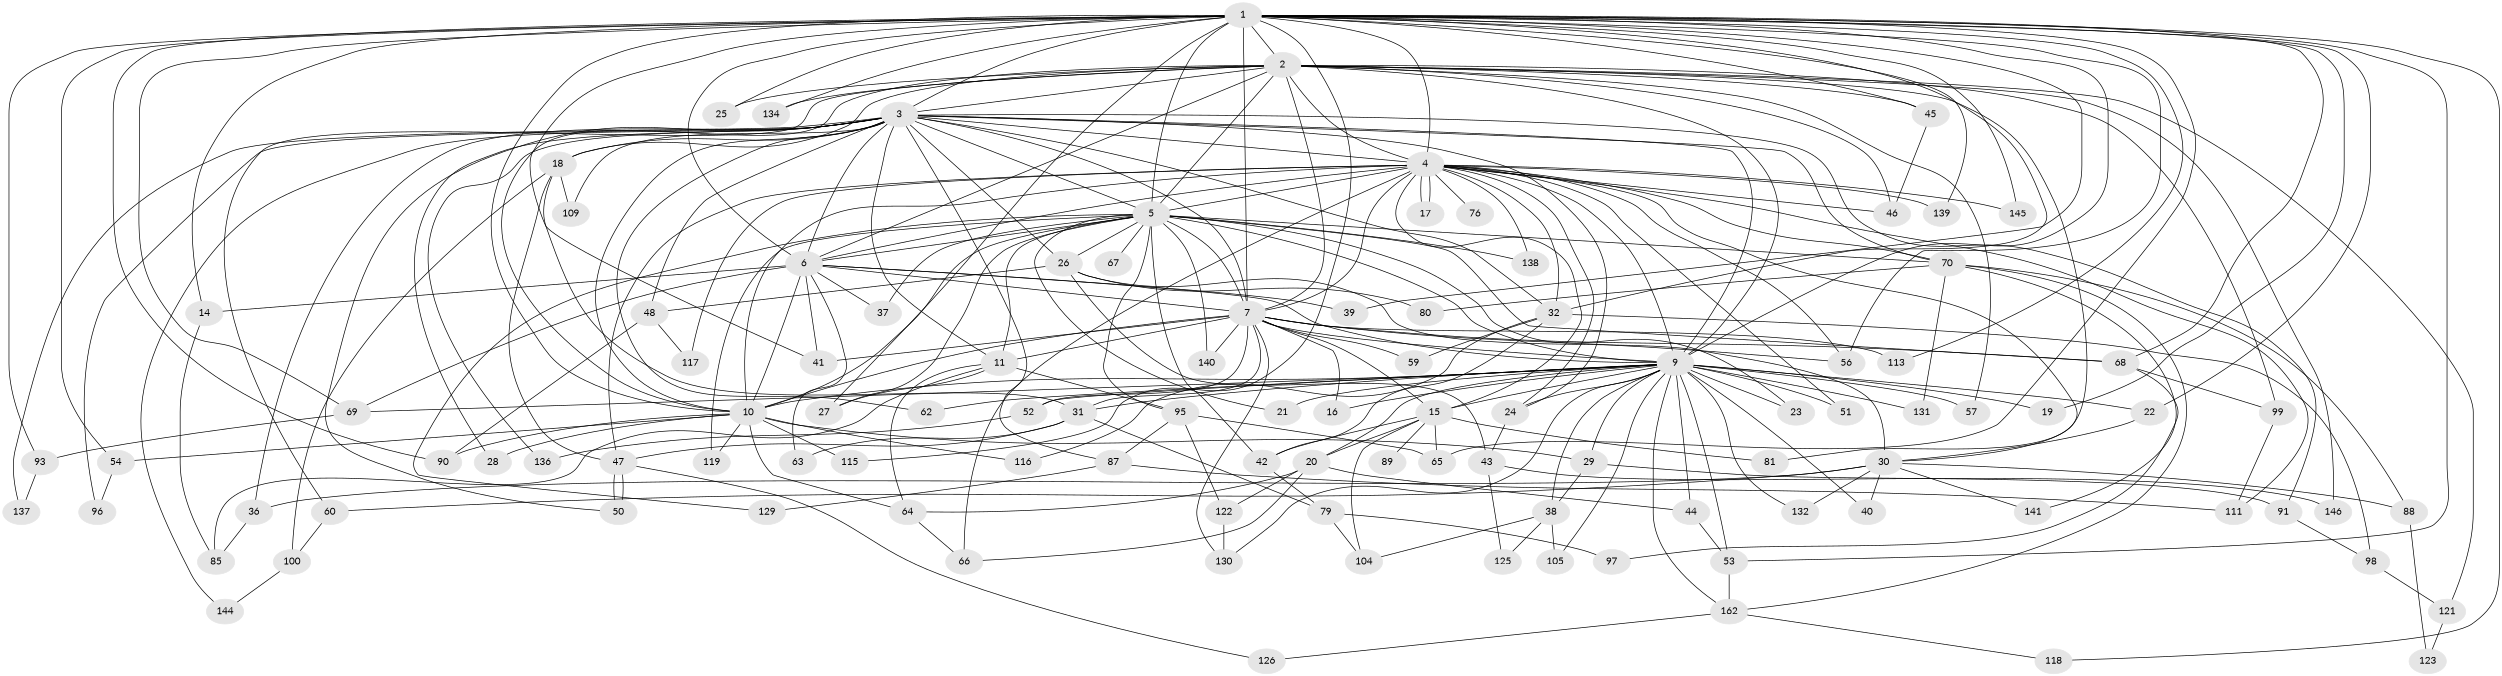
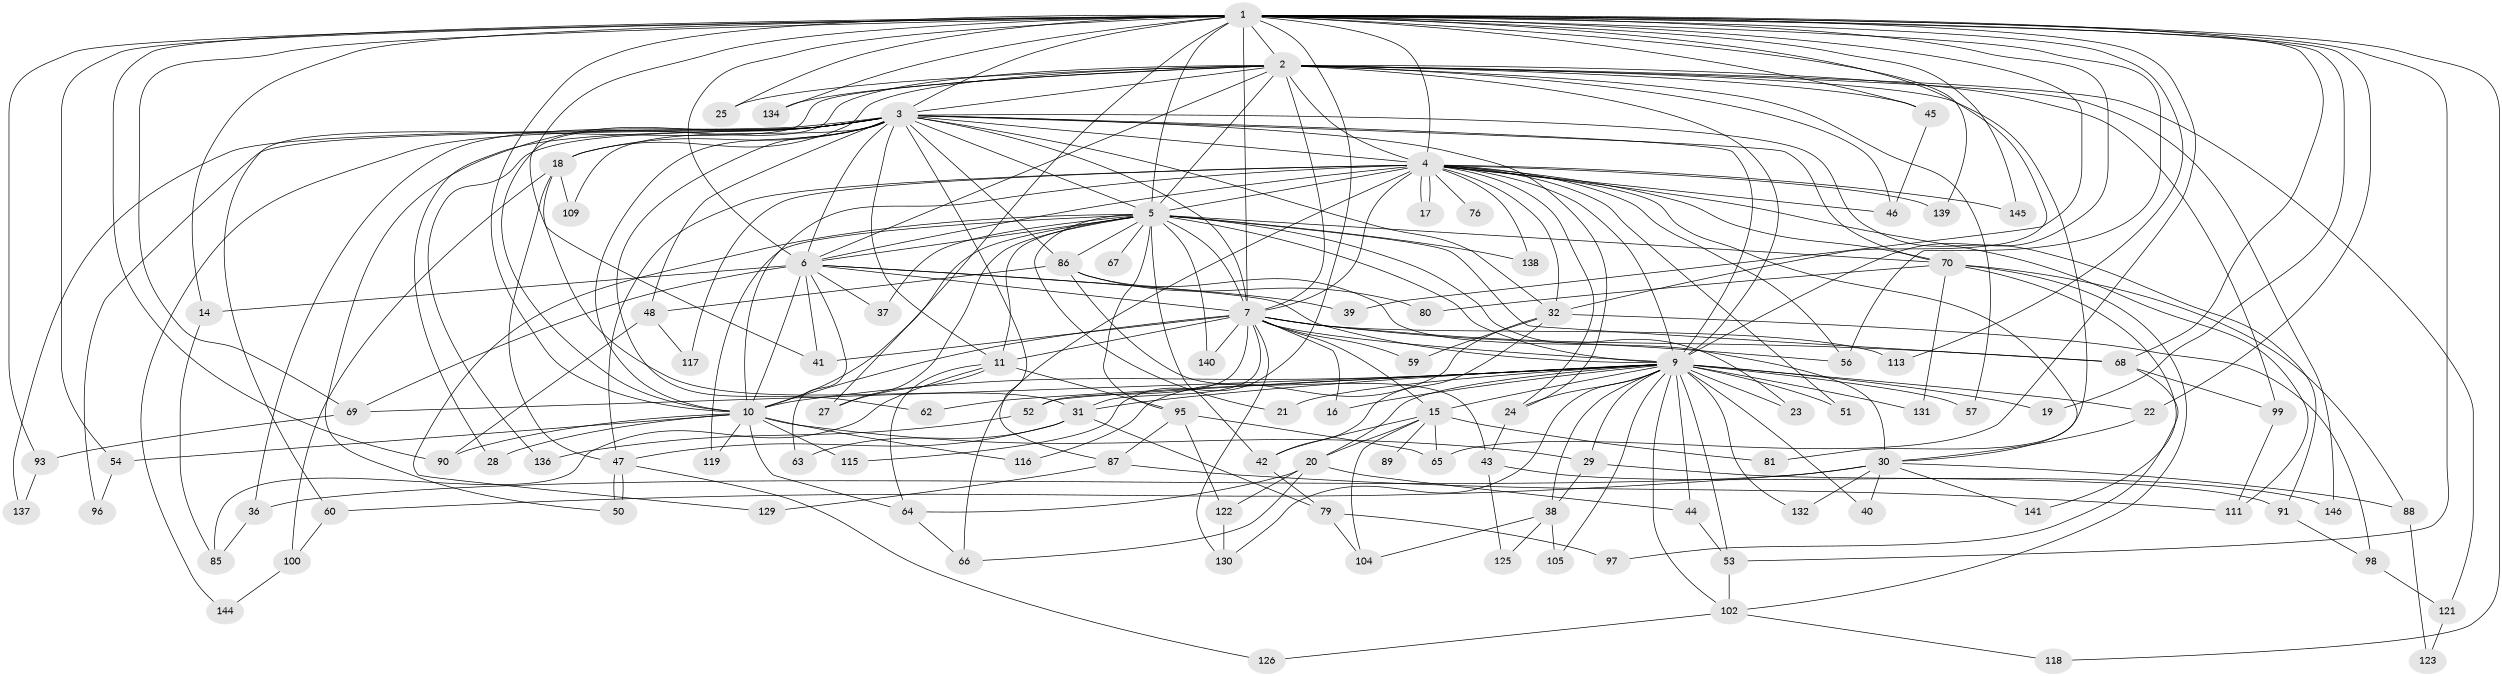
(1561, 256) -> none
(1064, 264) -> (1064, 264)
(1729, 612) -> (1729, 612)
